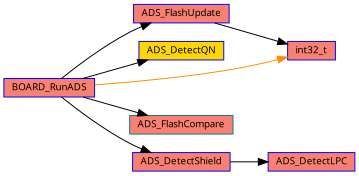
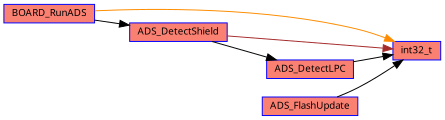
none -> (305, 42)
(100, 50) -> none
(181, 51) -> none
none -> (368, 59)
(181, 125) -> none
